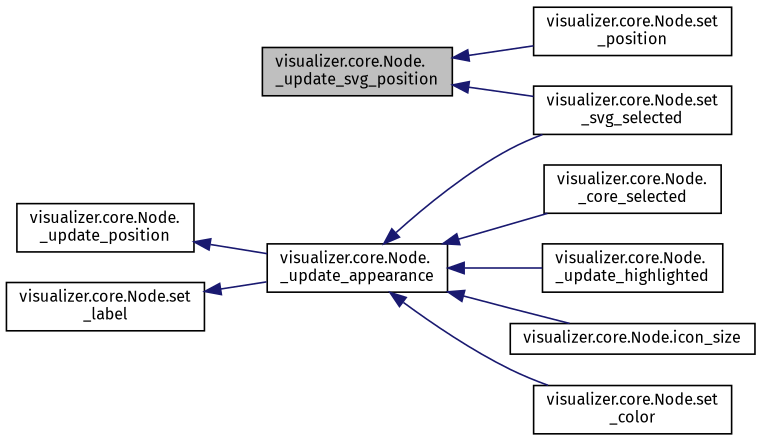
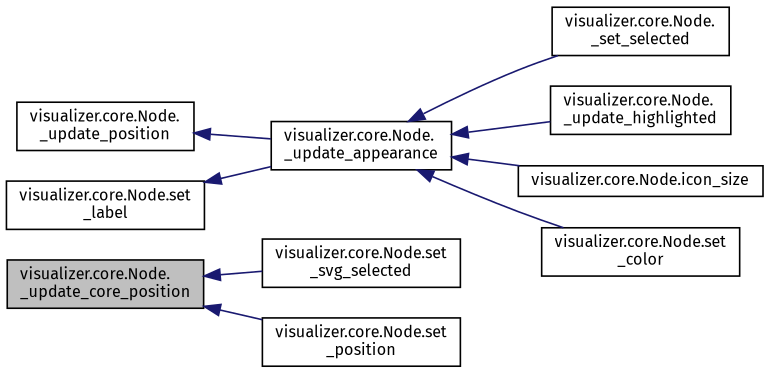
(357, 72) -> (105, 284)
(465, 177) -> none
(633, 189) -> (641, 31)
